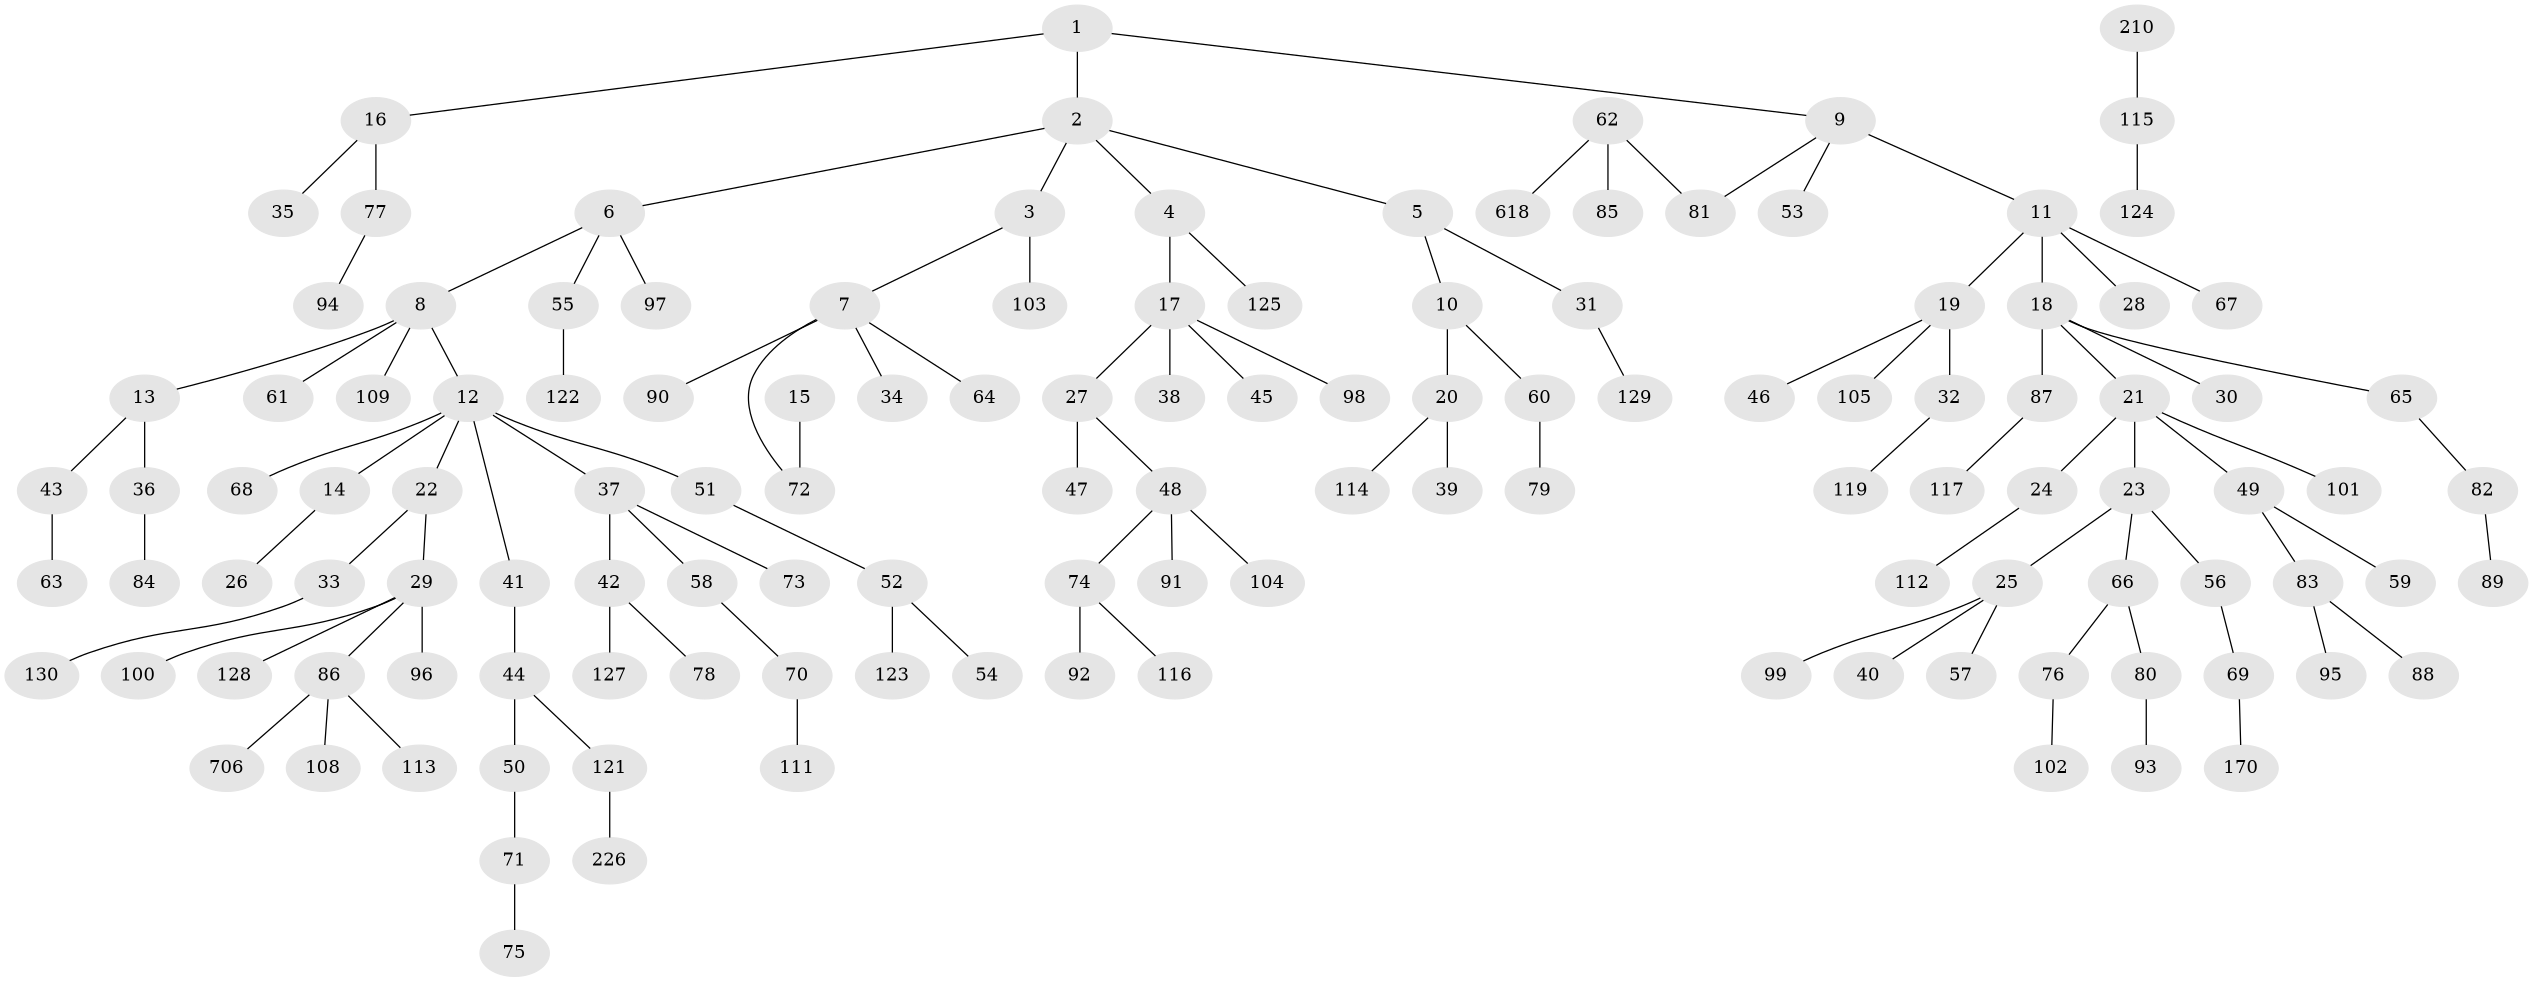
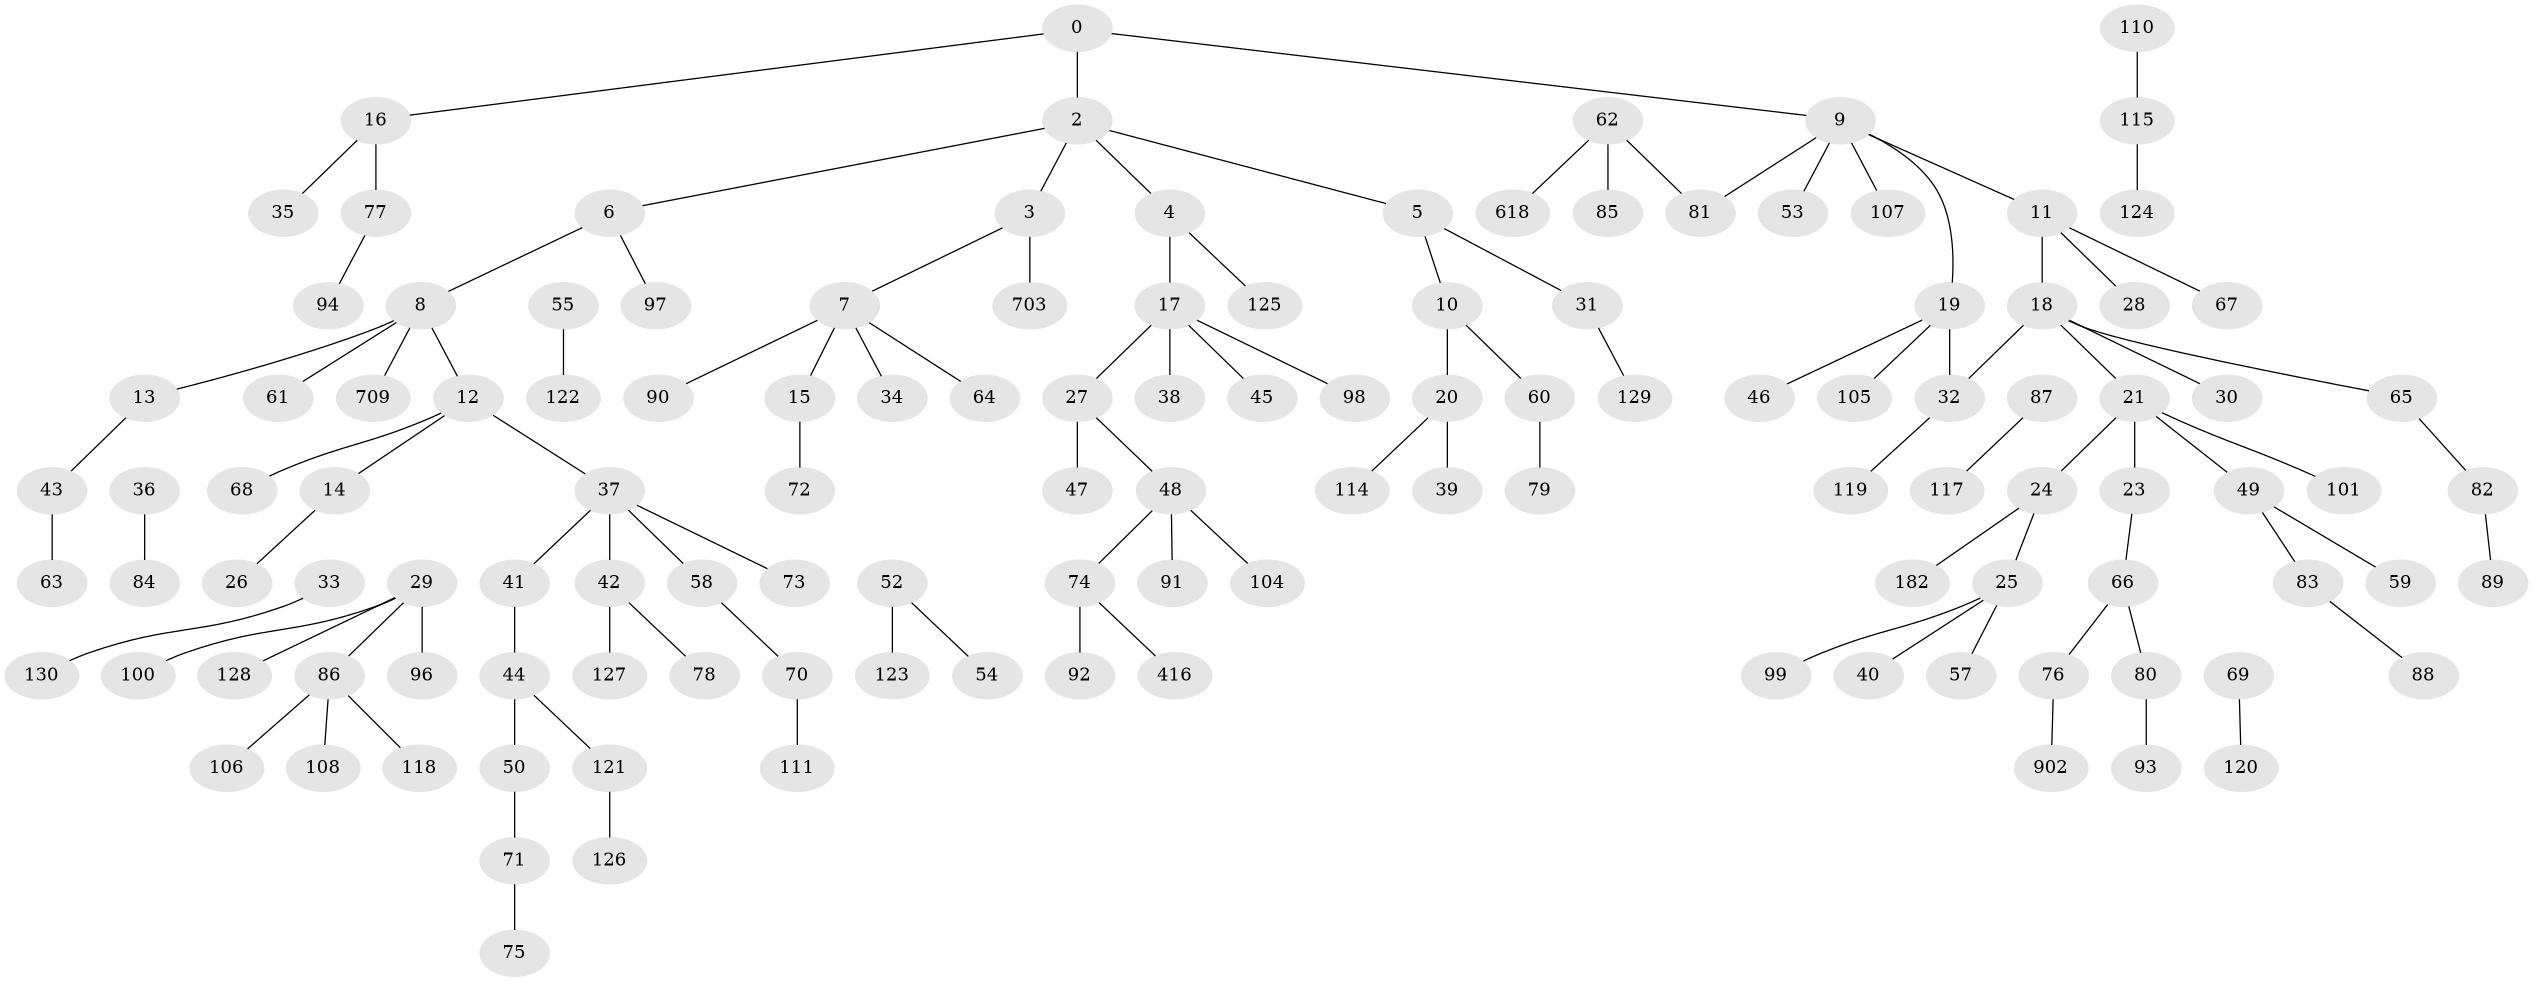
(1077, 28) -> (1077, 28)
(2137, 28) -> (2137, 28)
none -> (1888, 213)
(1996, 259) -> (1938, 193)
(587, 260) -> none
(1030, 306) -> (1030, 306)
(2042, 352) -> (1996, 352)
(750, 384) -> (822, 352)
(373, 398) -> (373, 398)
(145, 445) -> none
(427, 491) -> none
(492, 491) -> (562, 537)
(706, 491) -> none
(2071, 537) -> (2025, 537)
(1912, 583) -> (1912, 583)
(2216, 583) -> none
(1175, 676) -> (1175, 676)
(2331, 676) -> none
(227, 768) -> (227, 768)
(420, 768) -> (420, 768)
(2051, 768) -> (2051, 768)
(2241, 768) -> (2241, 768)
(610, 861) -> (610, 861)
